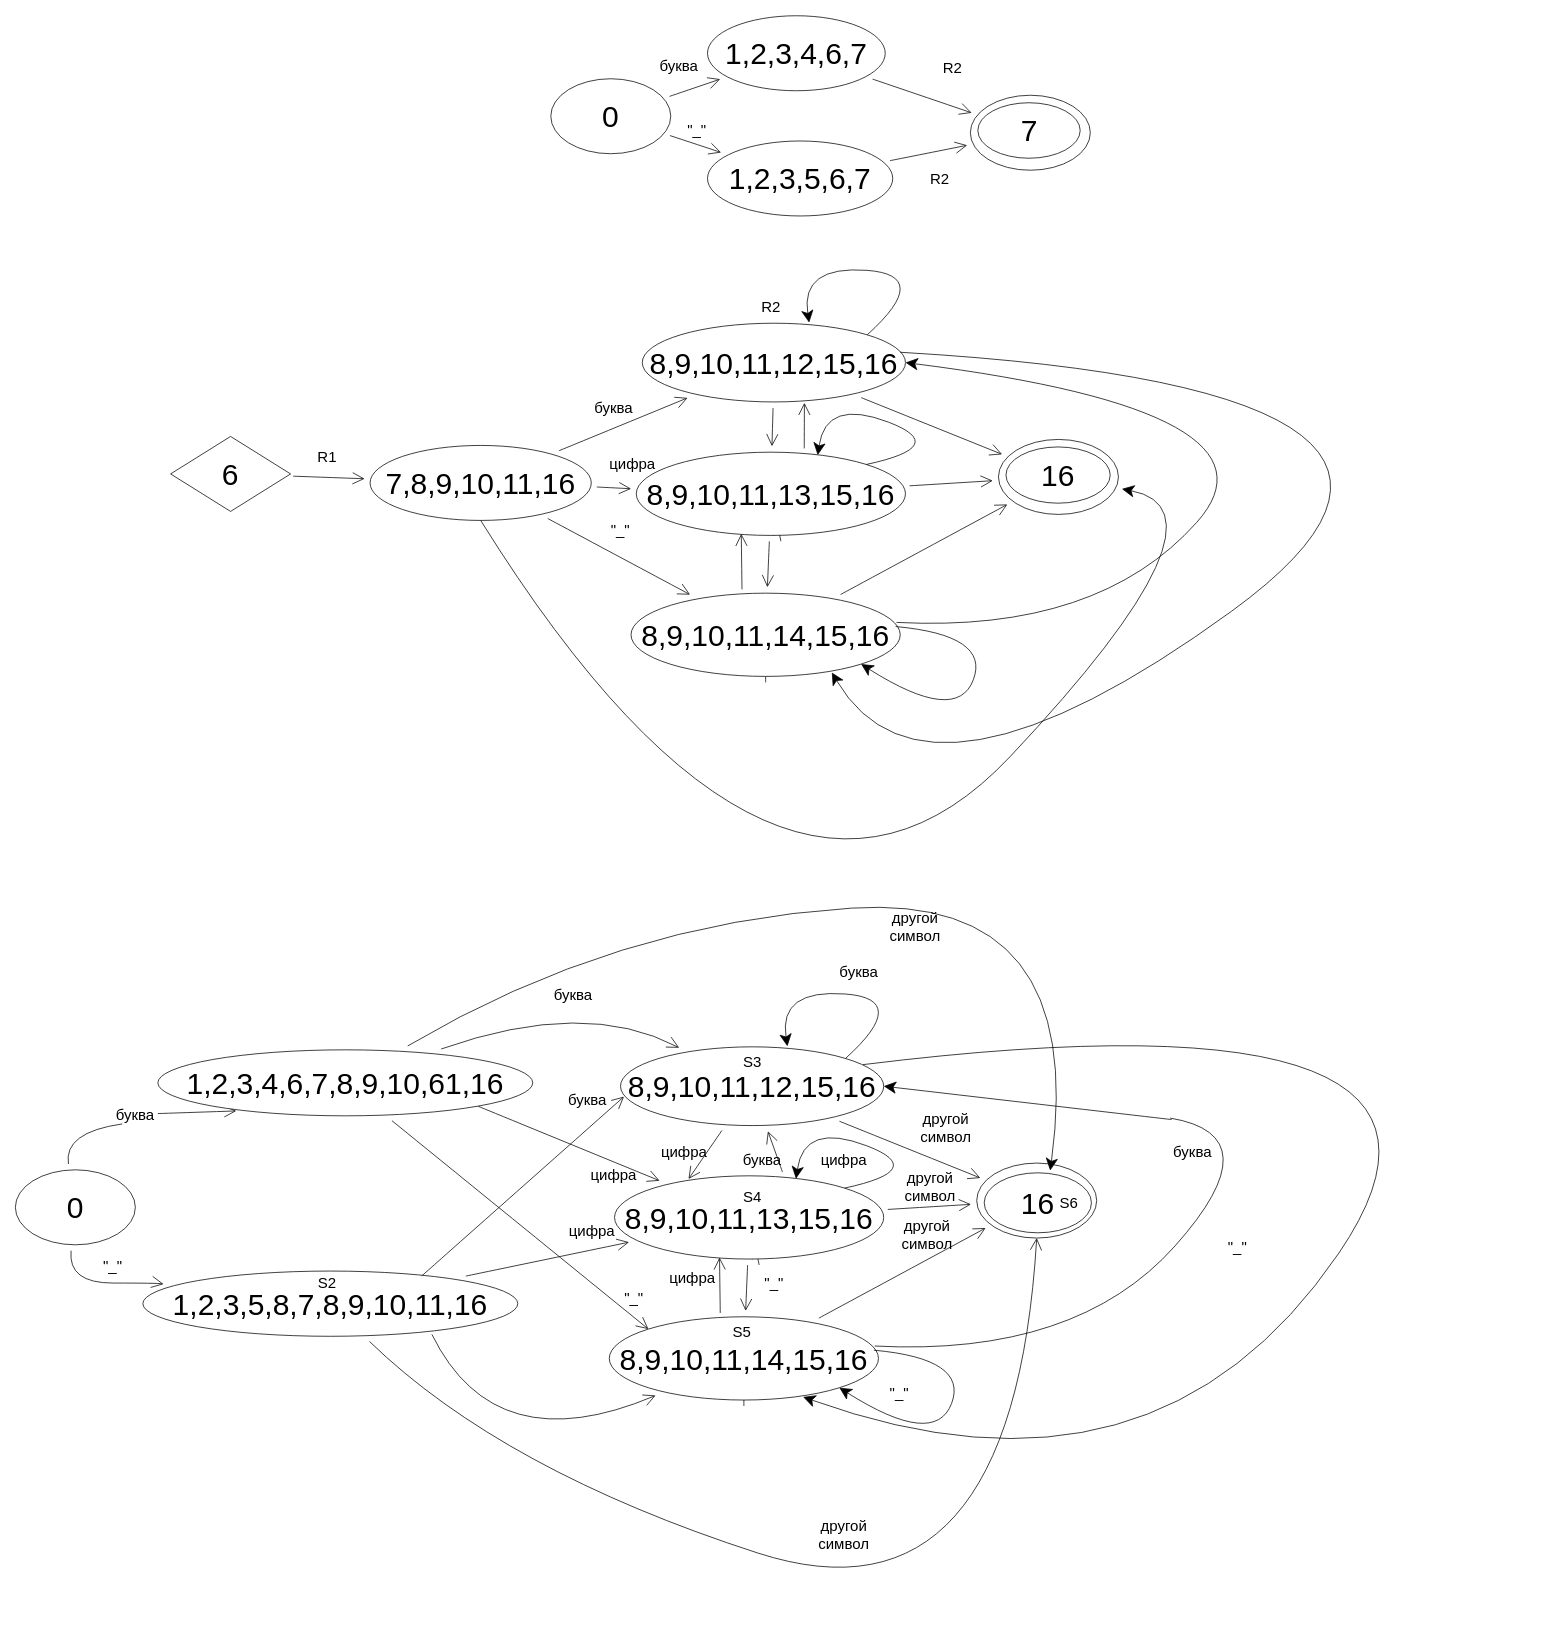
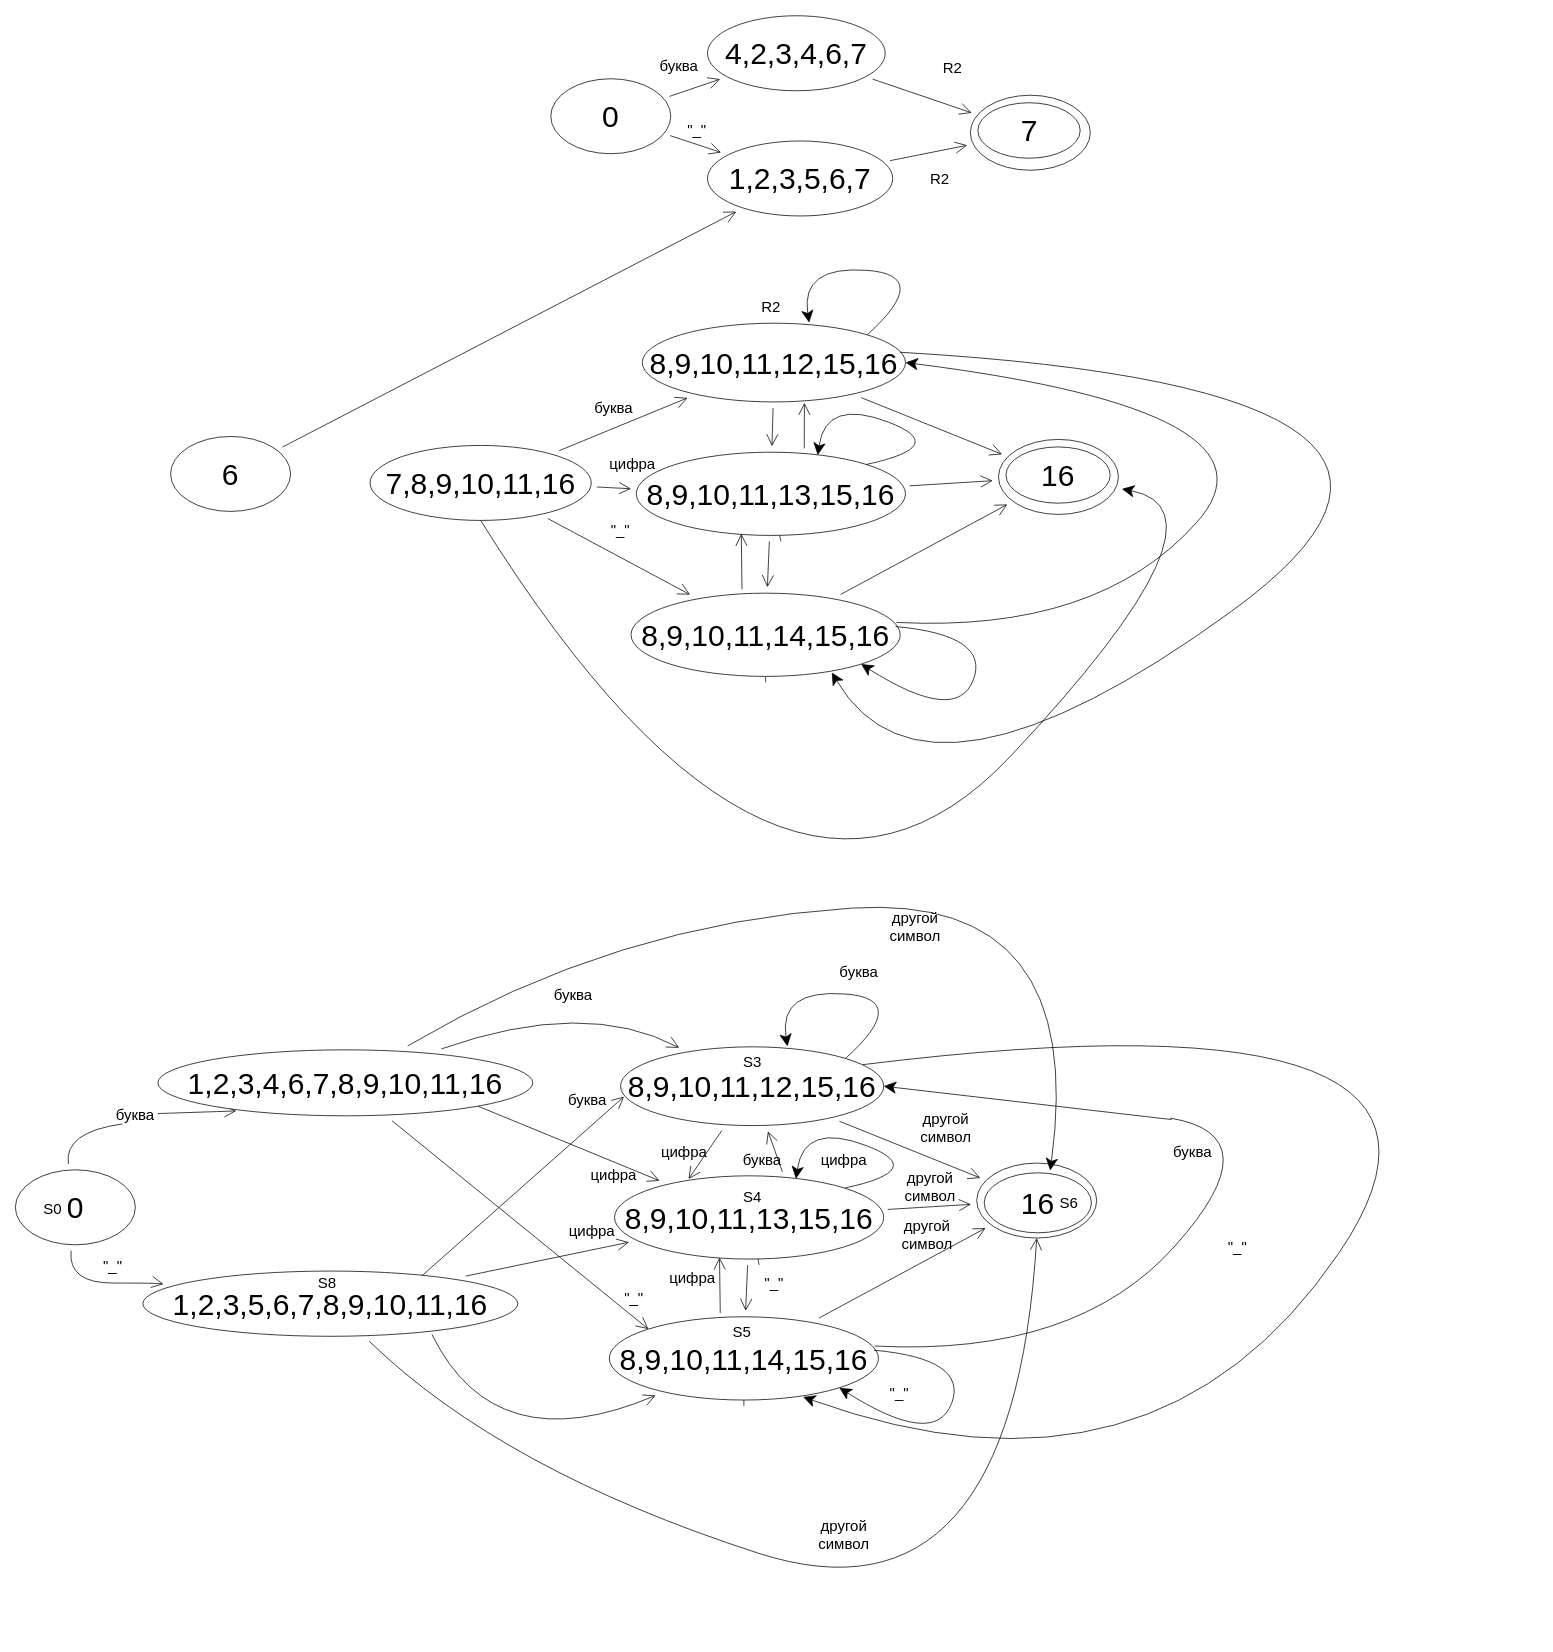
(797, 53) -> (797, 53)
(327, 456) -> none
(231, 474) -> (231, 474)
(328, 477) -> (509, 329)
(345, 1083) -> (345, 1083)
none -> (53, 1209)
(327, 1282) -> (327, 1282)
(330, 1304) -> (330, 1304)
